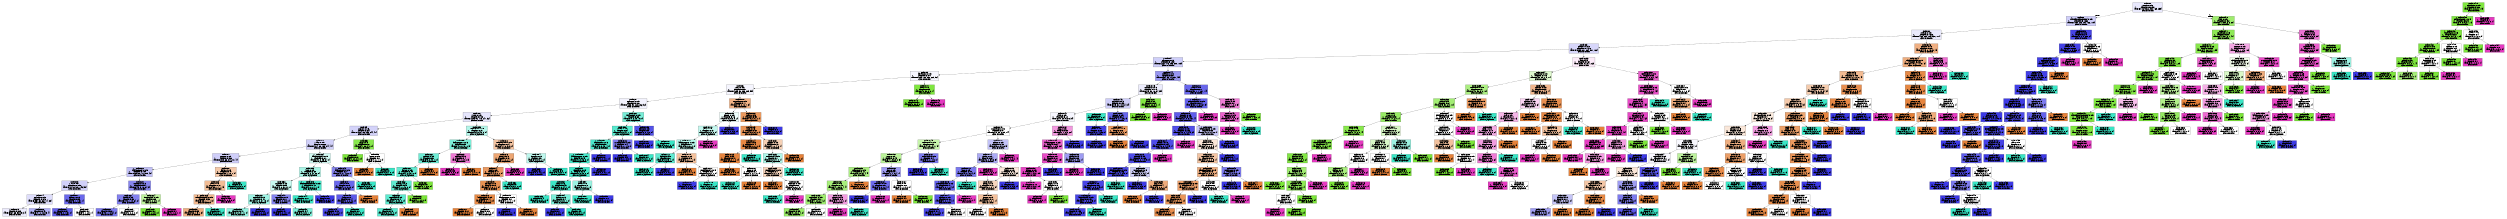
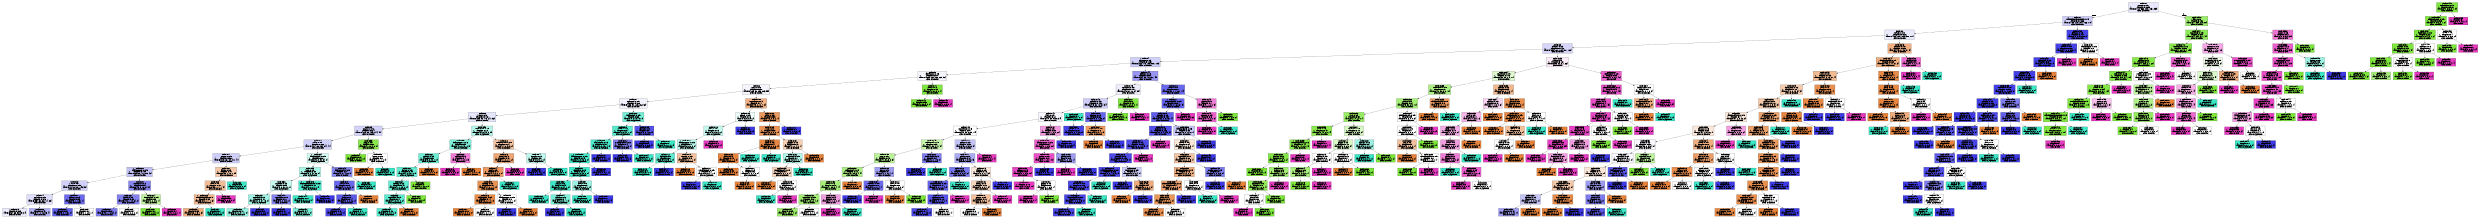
(1118, 144) -> (1093, 144)
(1096, 145) -> none
(988, 178) -> (992, 193)
(741, 179) -> (750, 164)
(1285, 179) -> (1267, 165)
(1955, 192) -> (1913, 192)
